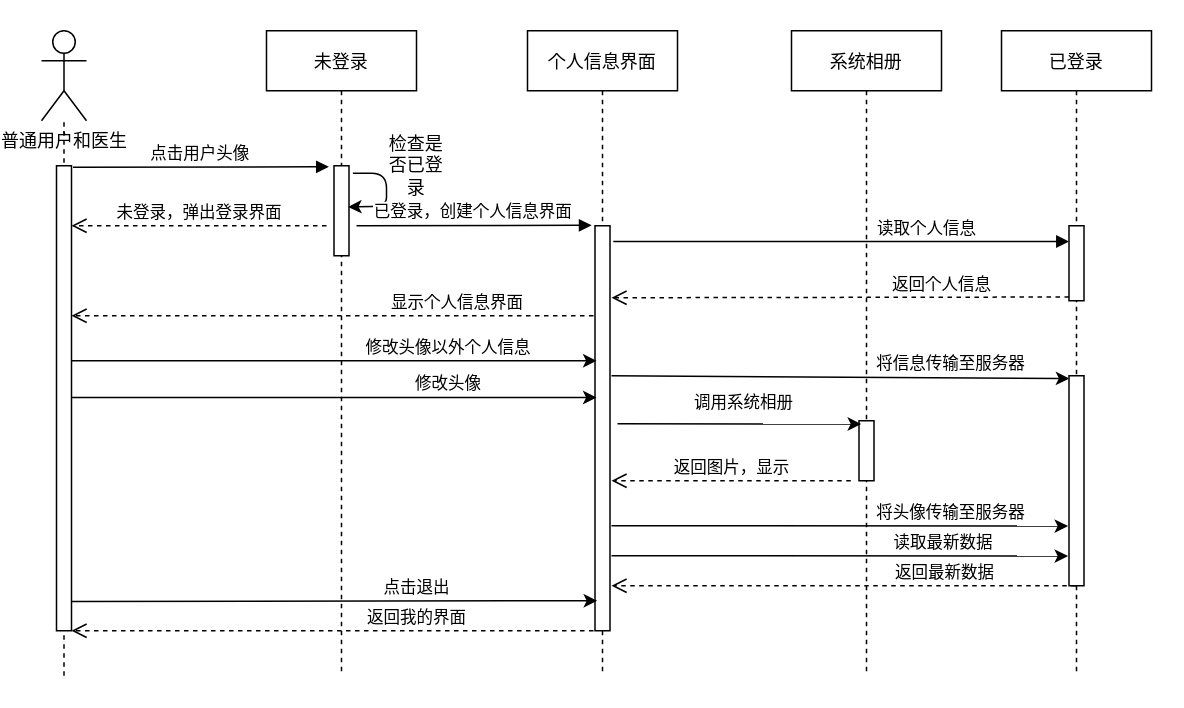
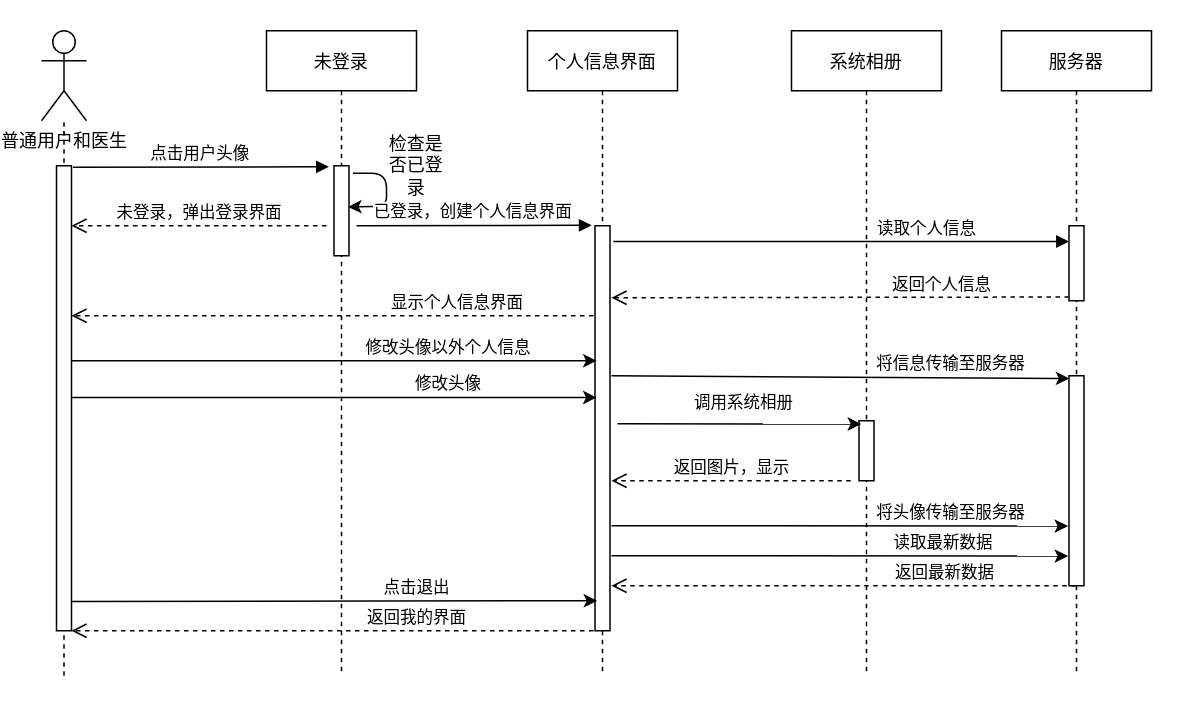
(1076, 62) -> (1076, 62)
